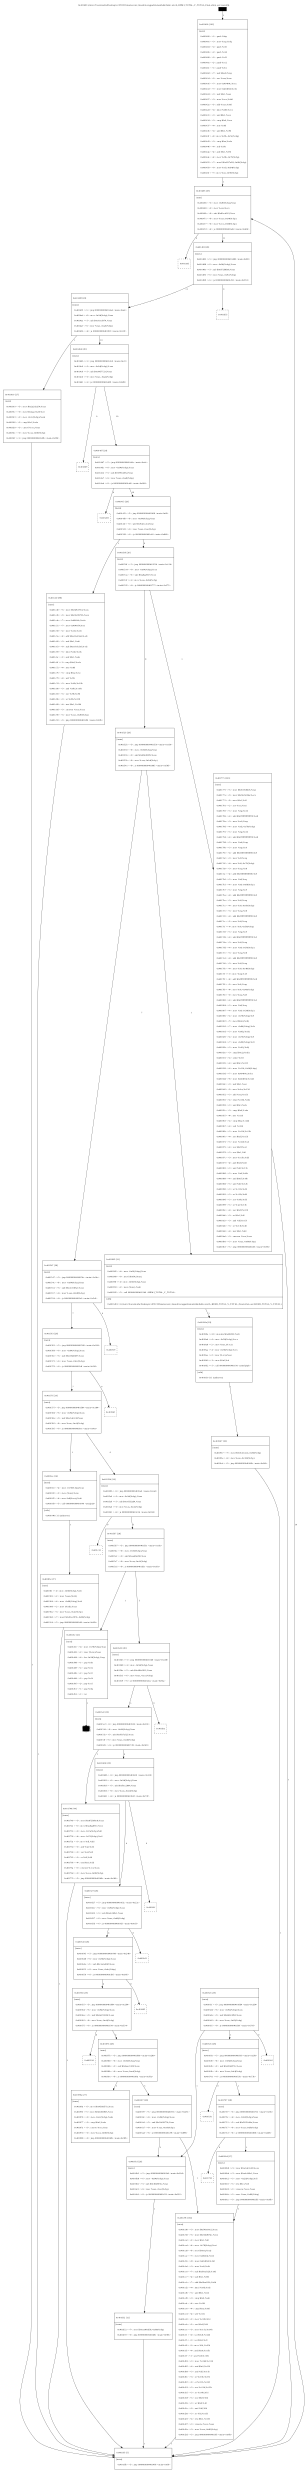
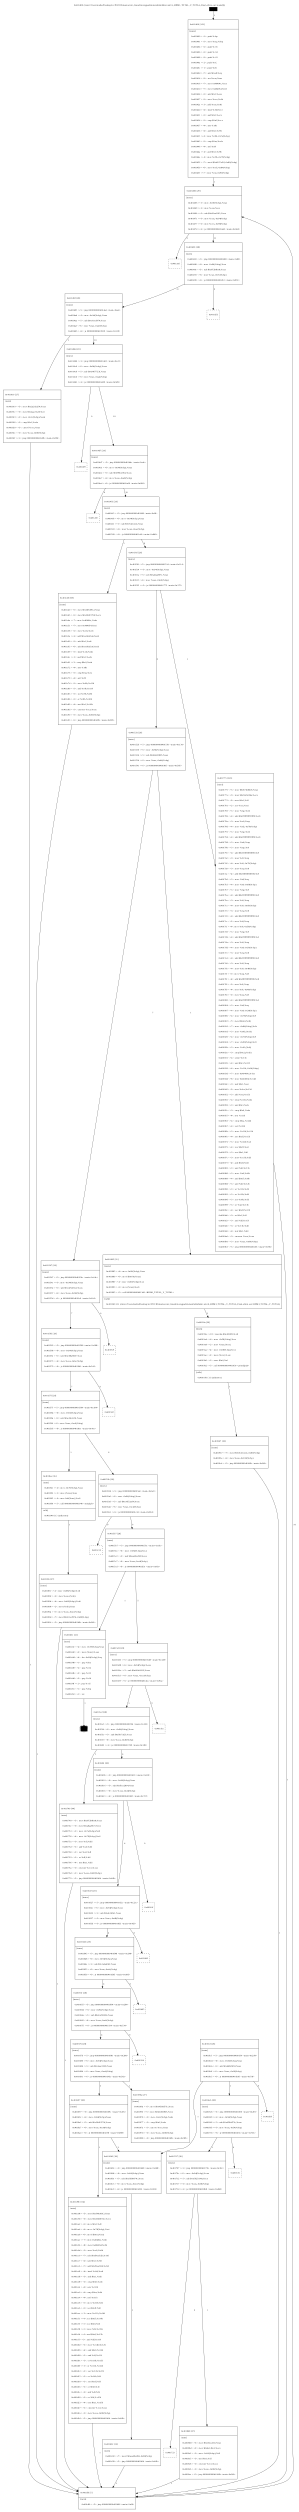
(236, 2212) -> (159, 2487)
